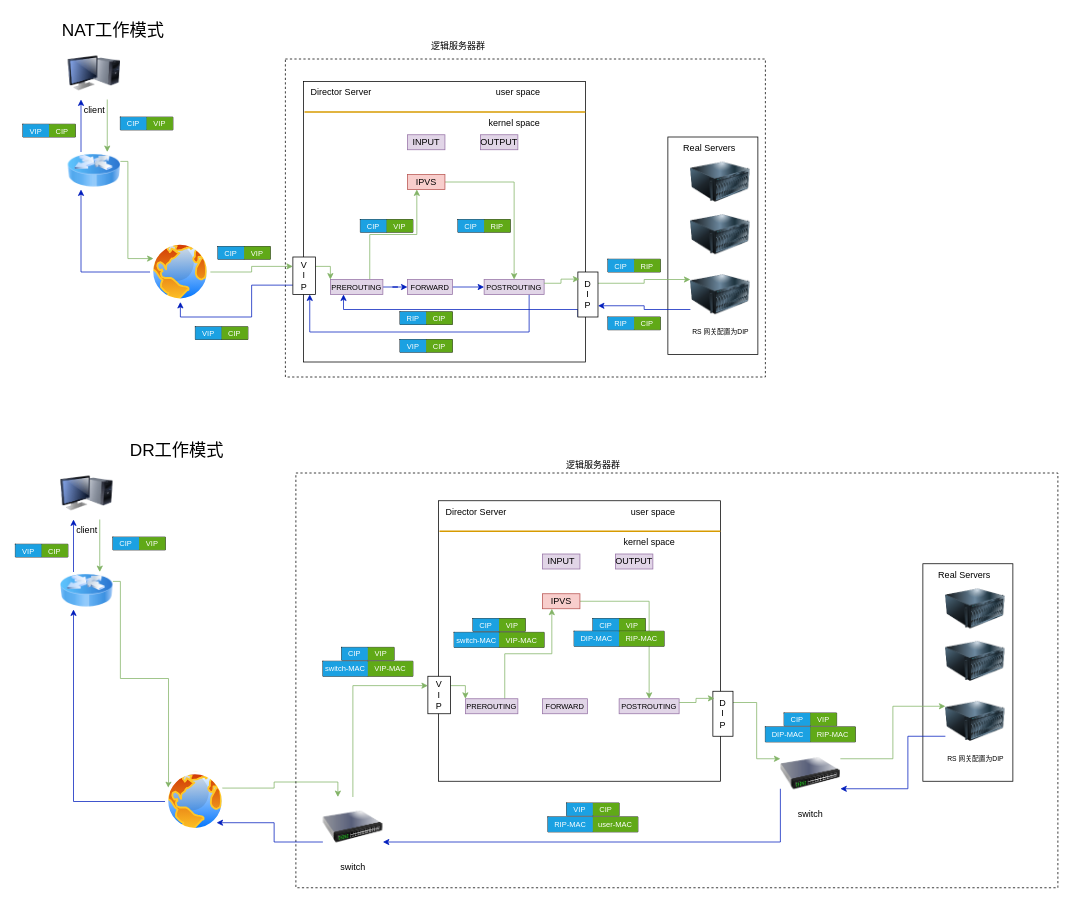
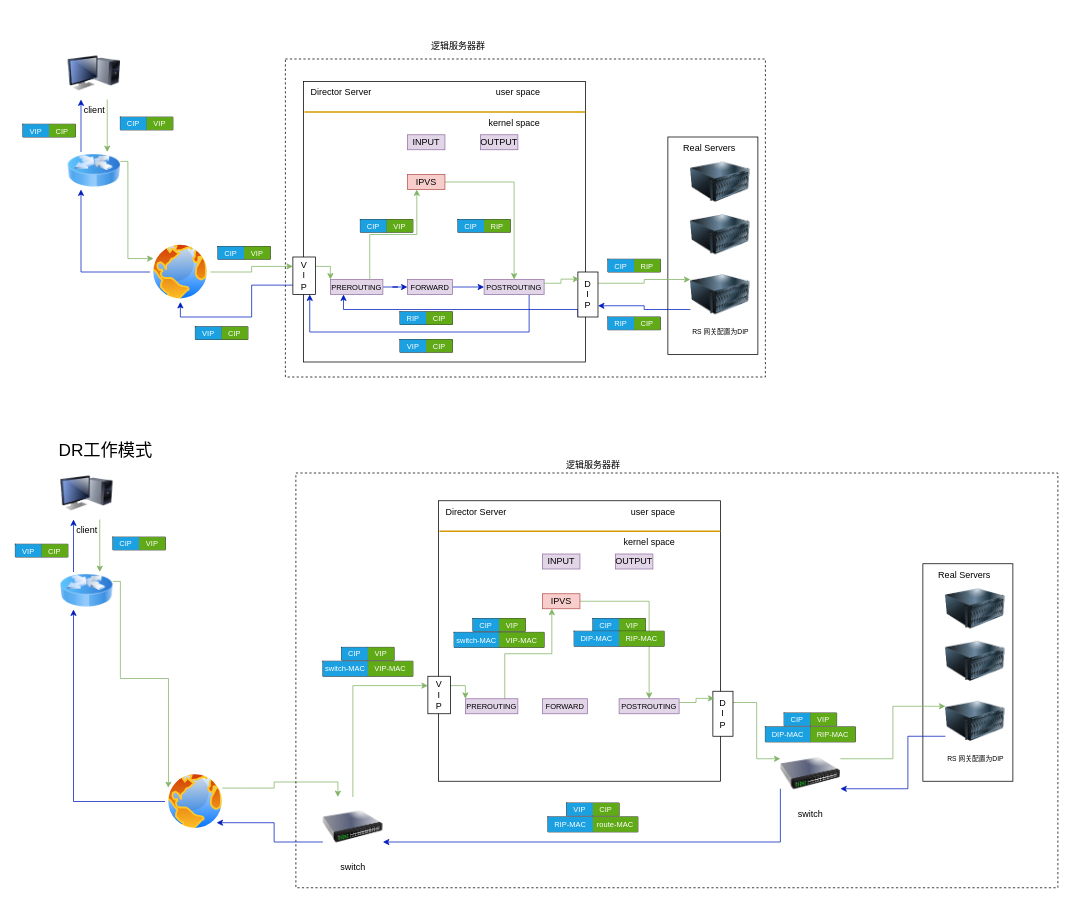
(113, 30) -> none
(177, 450) -> (105, 450)
(615, 825) -> (615, 825)
